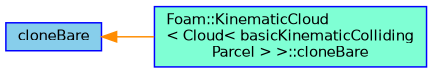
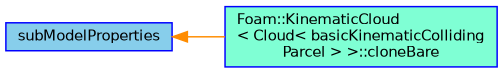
(54, 37) -> (89, 37)
